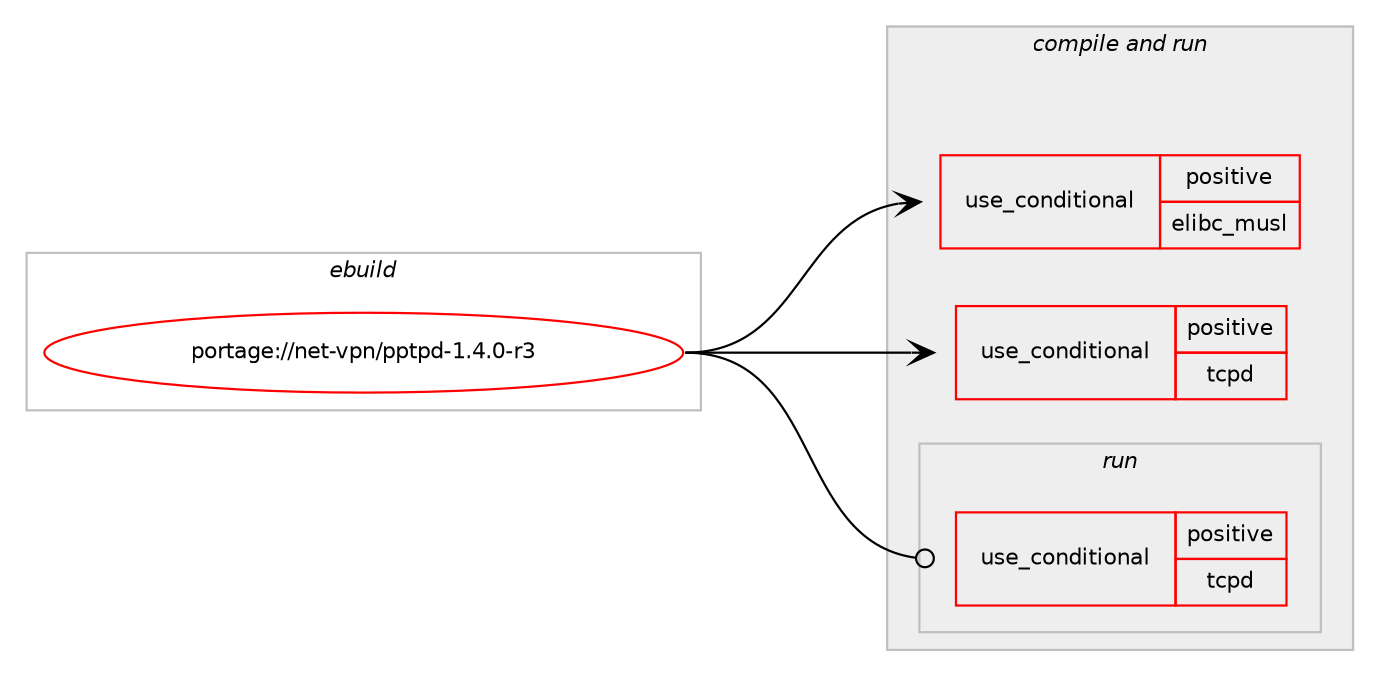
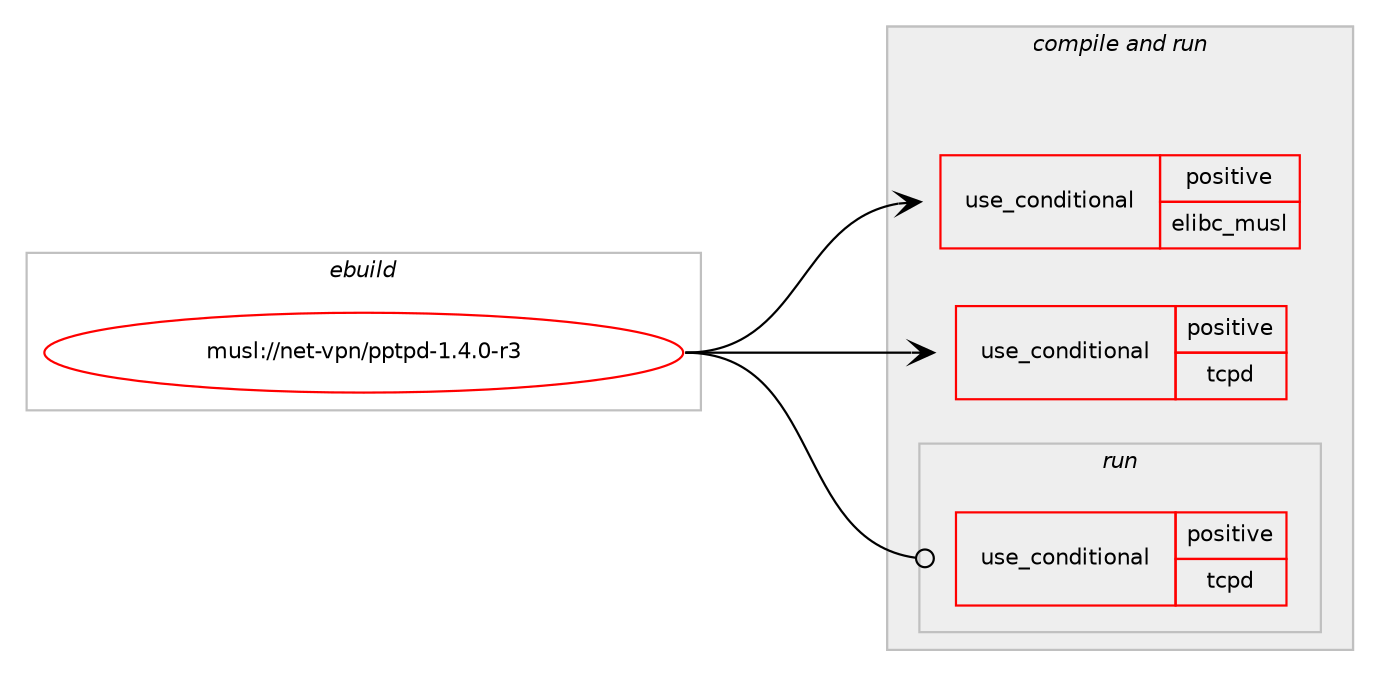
(364, 353) -> (364, 353)
